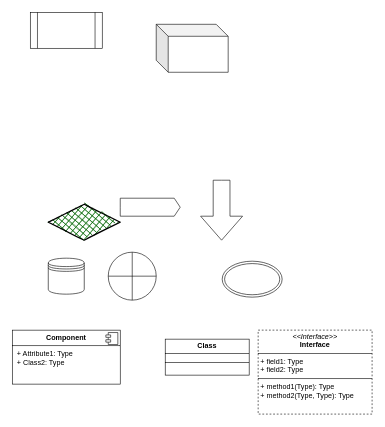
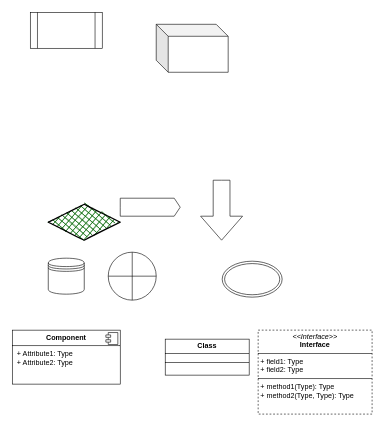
(45, 330) -> (45, 330)
